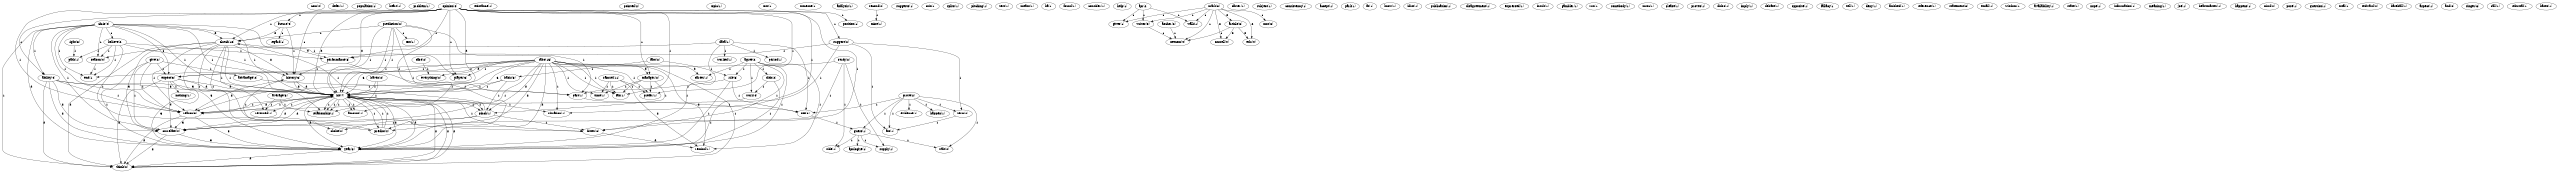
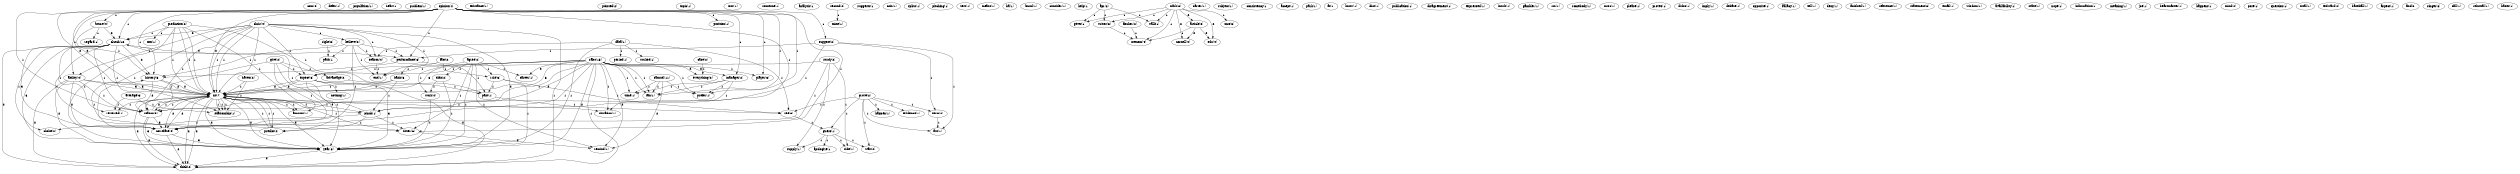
(309, 50) -> none
(486, 120) -> none
